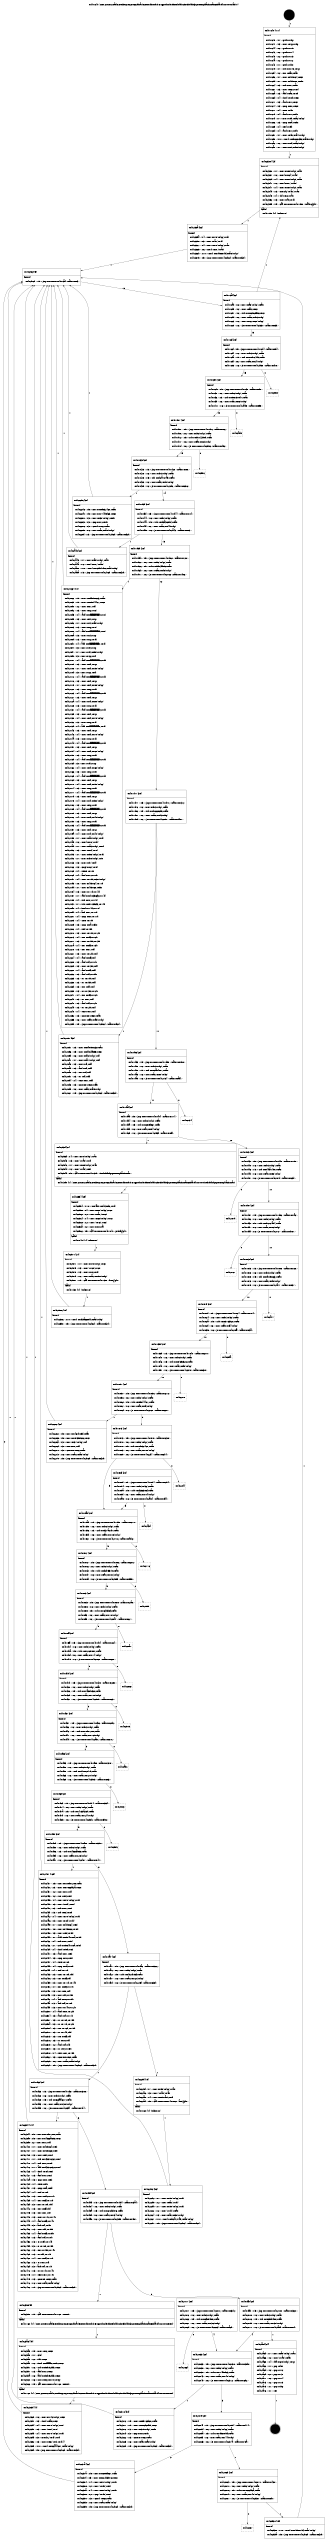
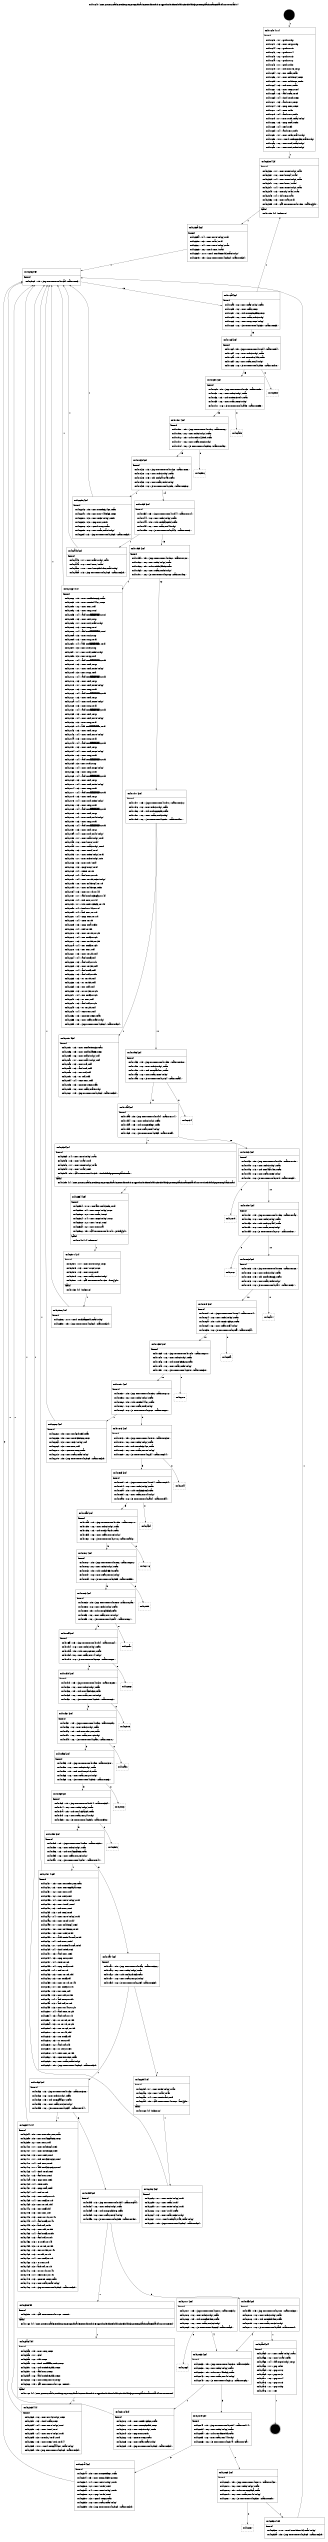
(55, 661) -> none
(105, 1482) -> (141, 1463)
none -> (83, 1786)
